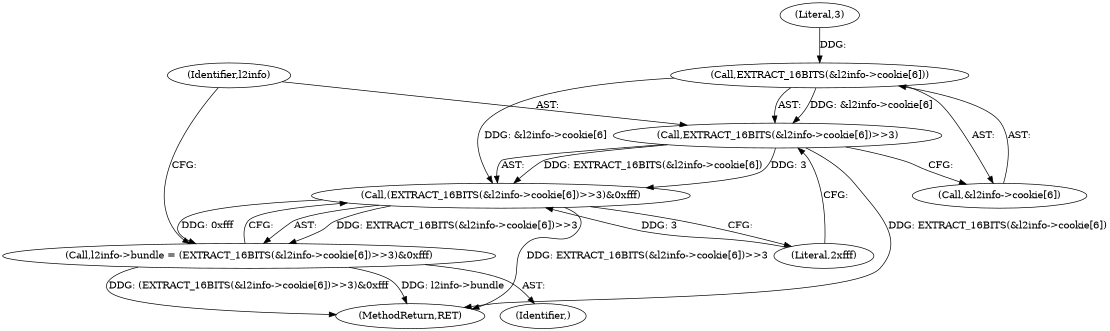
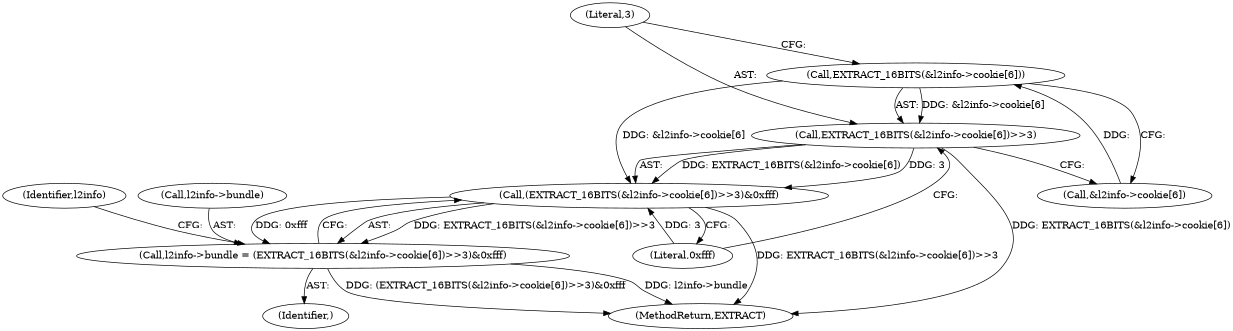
(835, 45) -> (795, 45)
(481, 103) -> (721, 82)
(985, 136) -> (1155, 136)
(1021, 136) -> (1118, 136)
none -> (212, 196)
(824, 256) -> (683, 256)
(410, 316) -> (701, 316)
